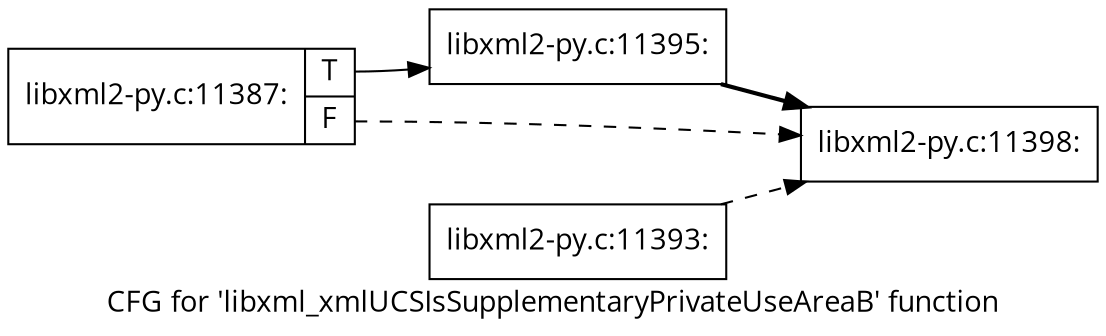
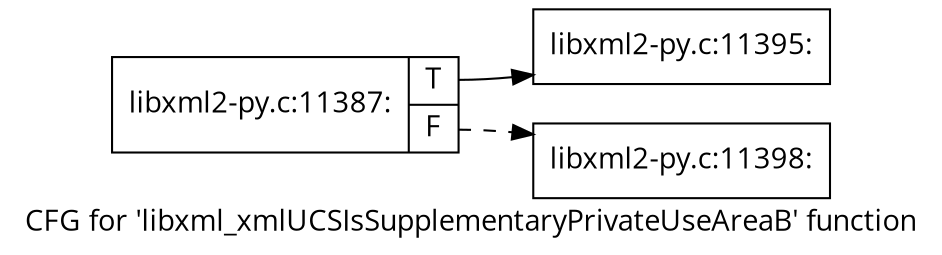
(753, 93) -> none
(578, 242) -> none
